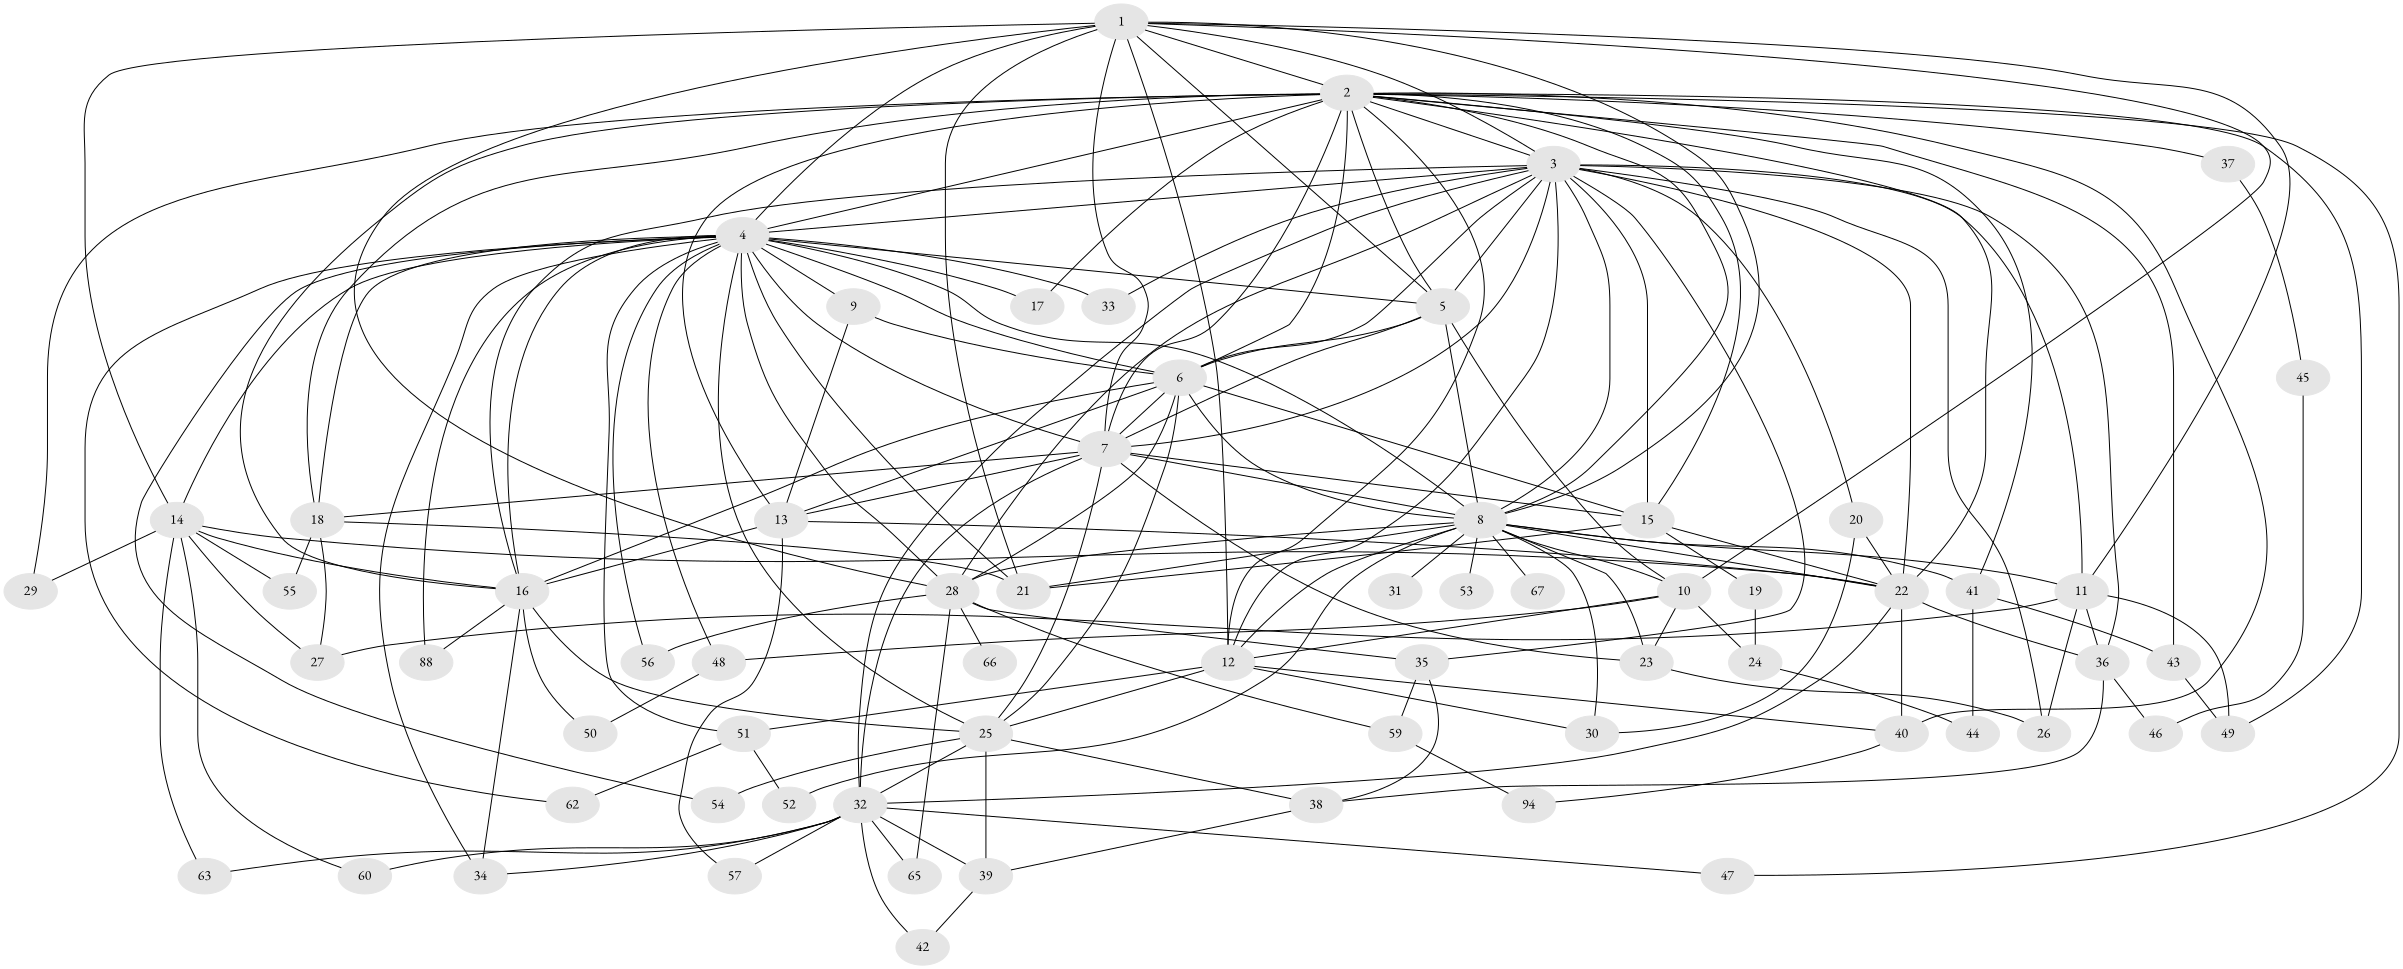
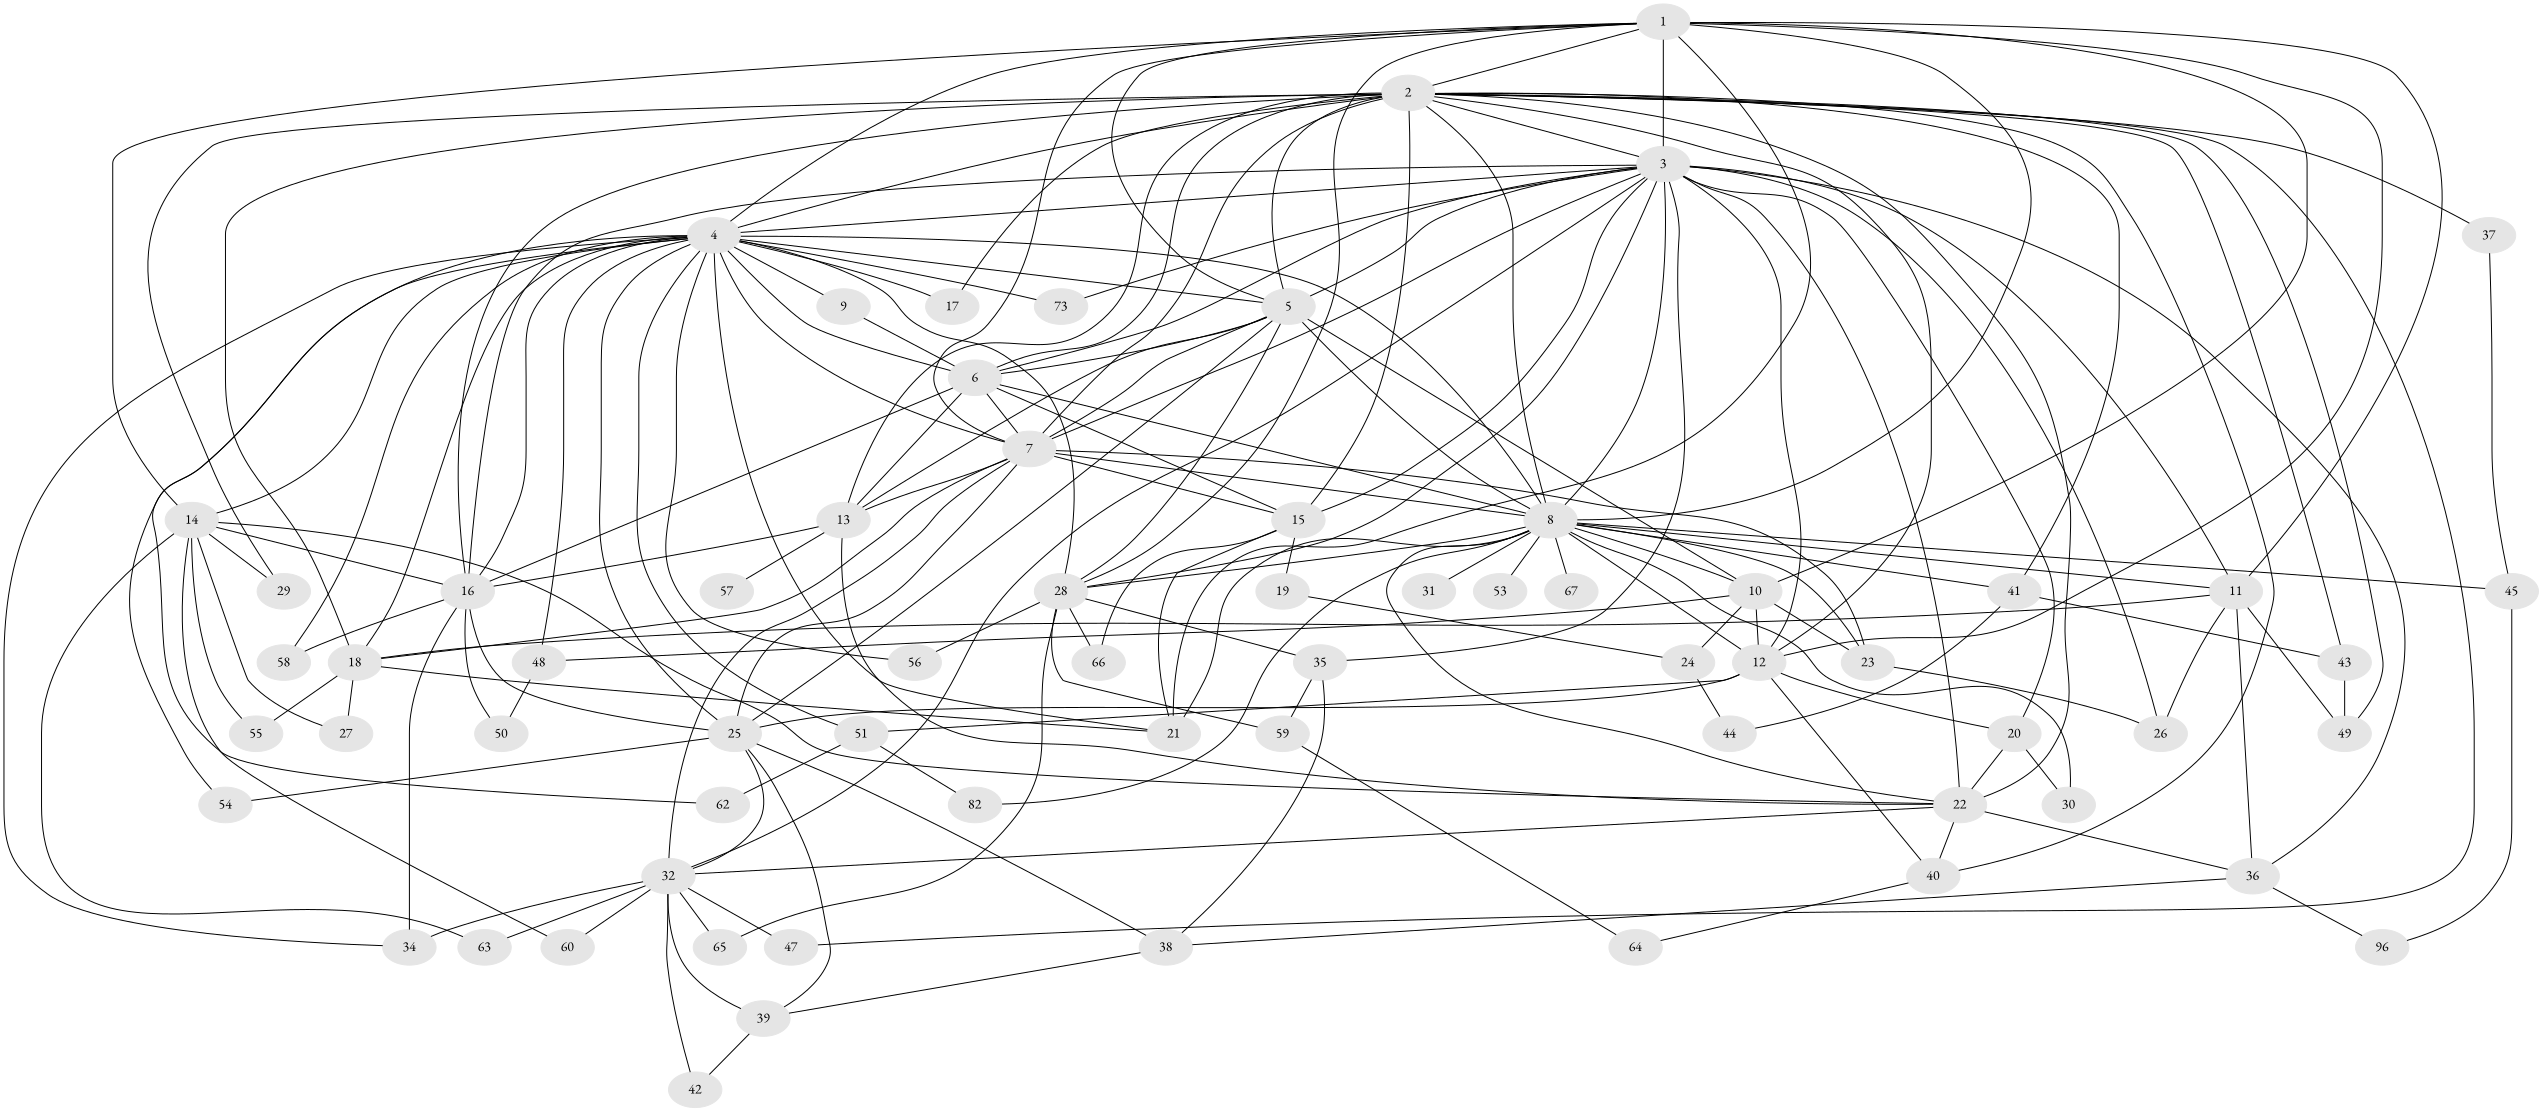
(1109, 307) -> (1061, 307)
(817, 413) -> (1056, 392)
(1104, 497) -> (1186, 477)
none -> (2008, 554)
(1780, 557) -> (1166, 556)
(1126, 566) -> (1016, 525)
(1200, 627) -> (1249, 624)
(426, 663) -> (284, 663)
(1402, 697) -> (1884, 704)
(2156, 734) -> (2382, 947)
(789, 805) -> (975, 805)
(1529, 805) -> (1636, 947)
(798, 840) -> none
